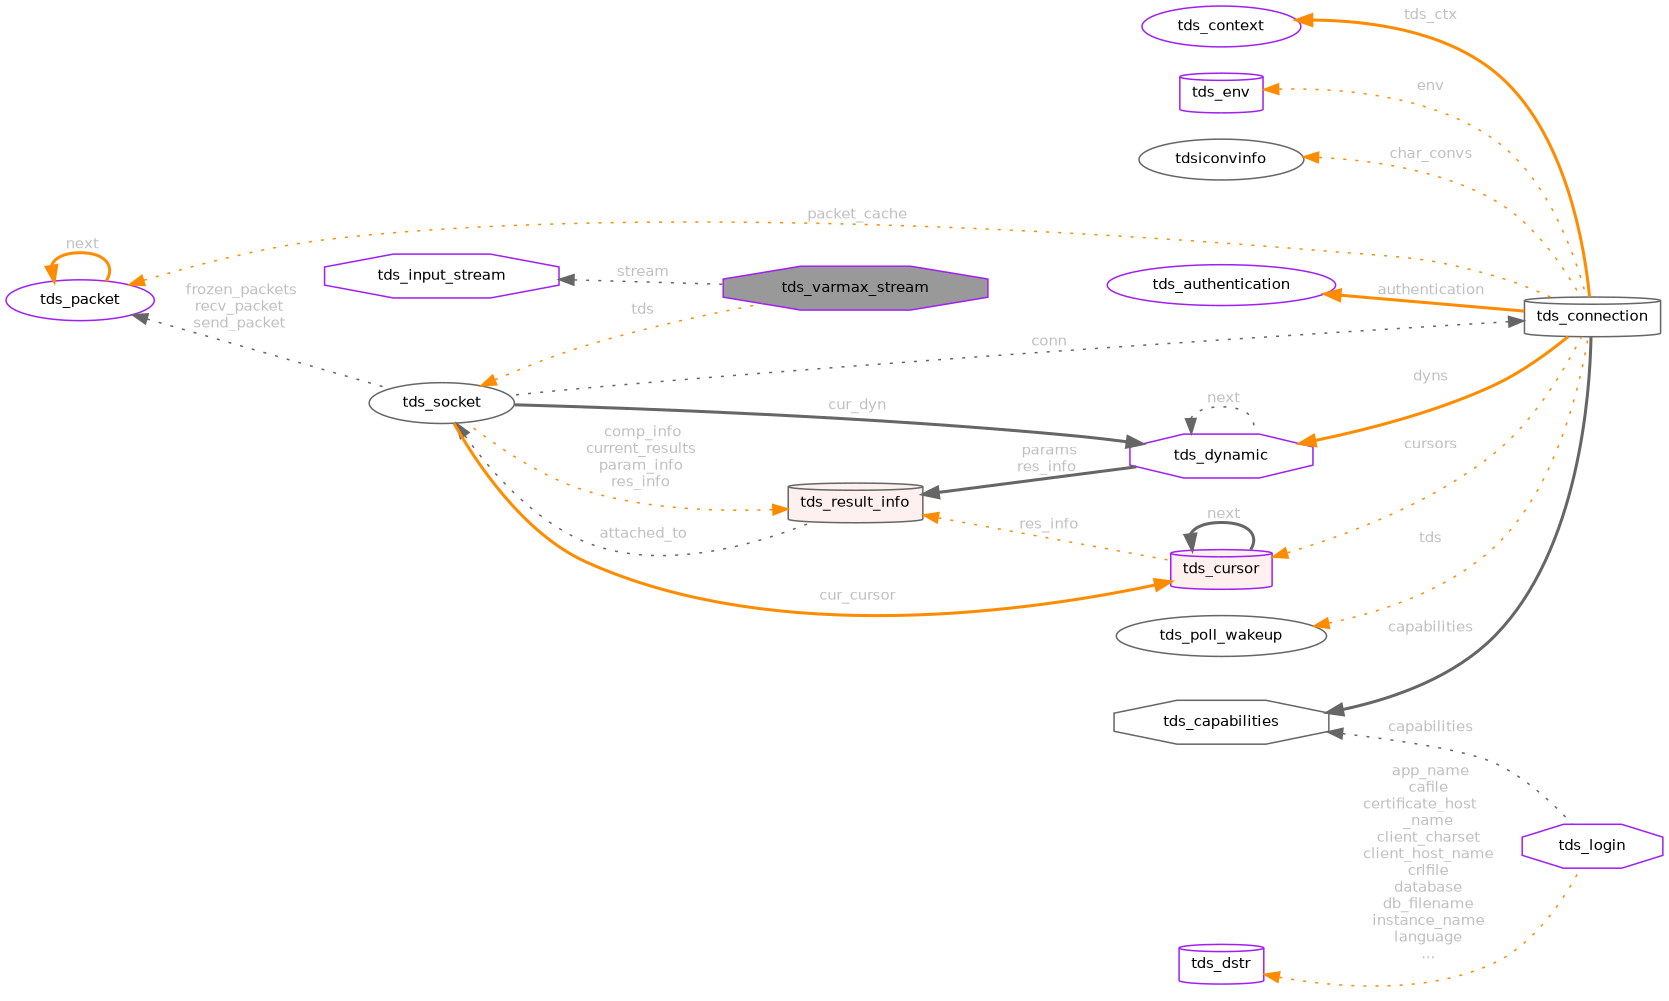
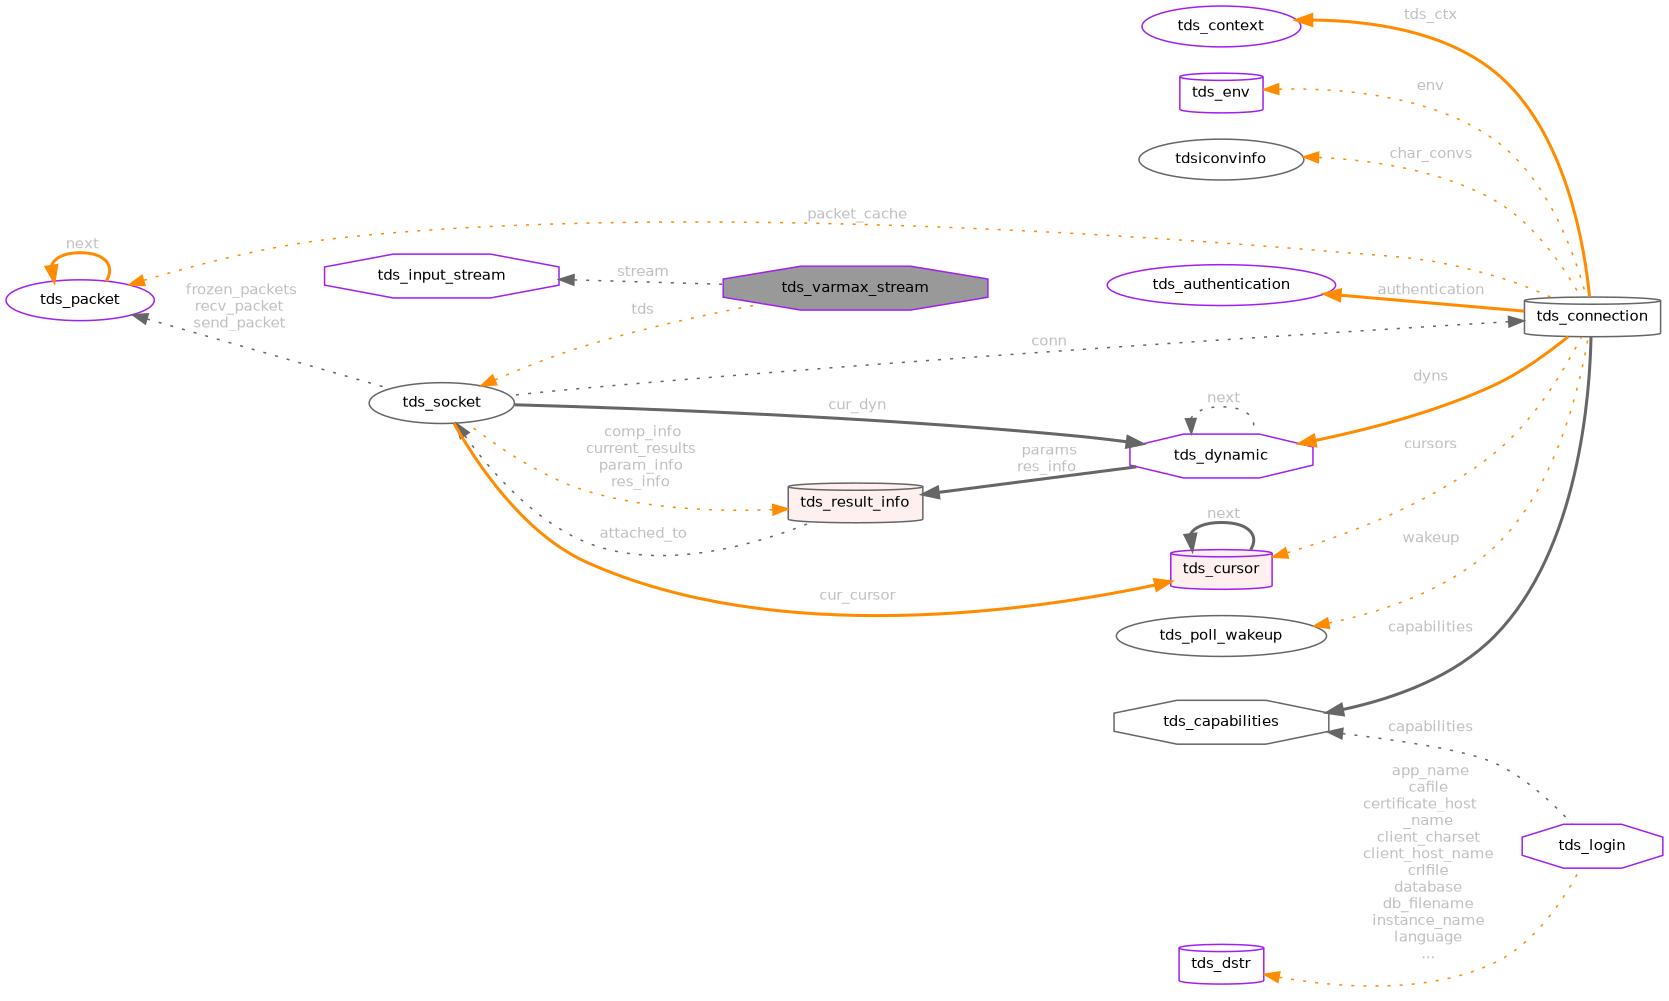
(1429, 538) -> (1429, 538)
(1054, 539) -> none
